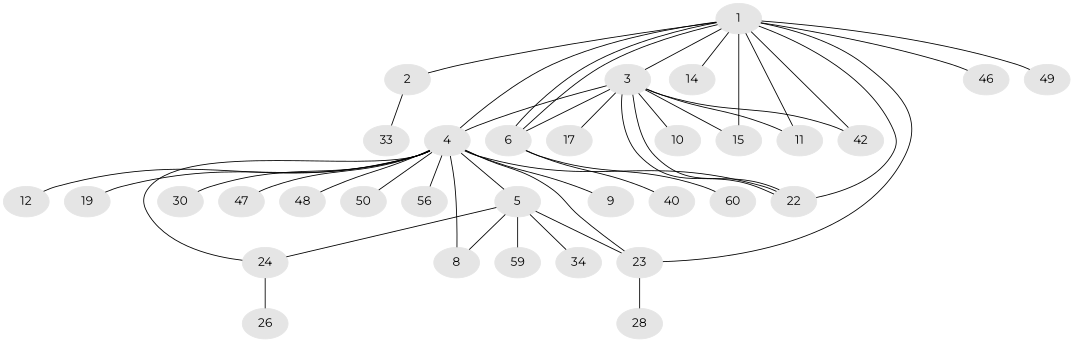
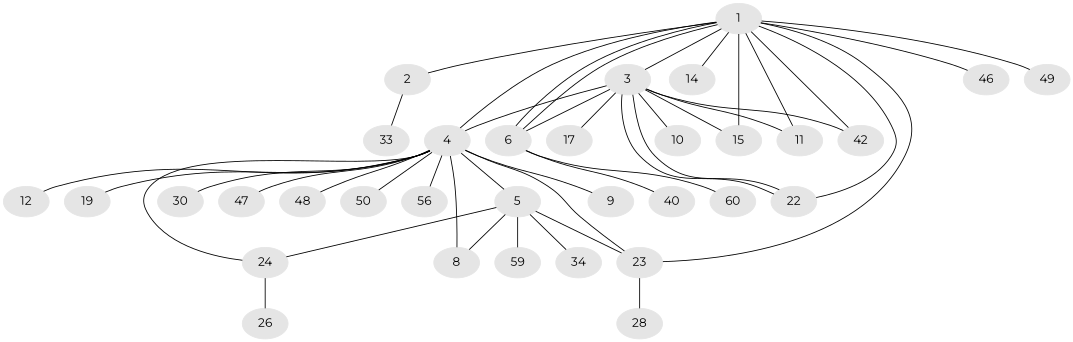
(565, 171) -> none
